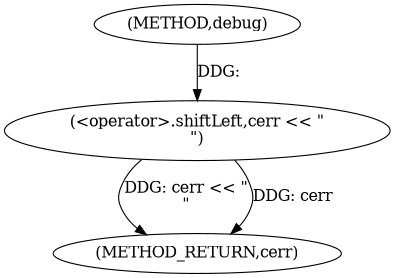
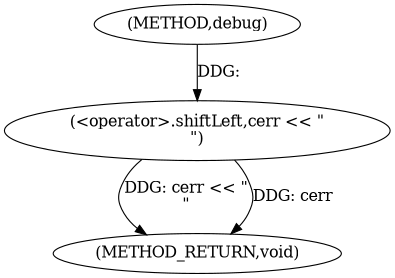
(197, 254) -> (197, 254)
